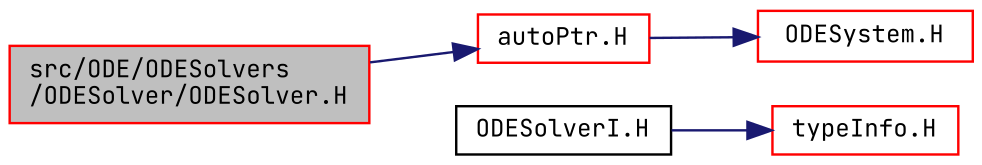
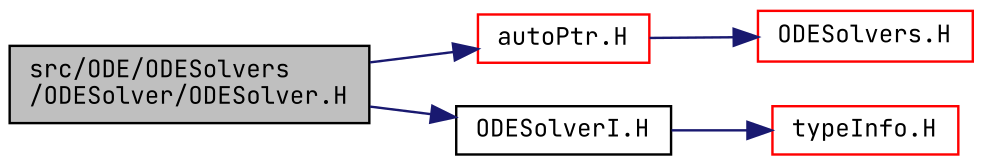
(865, 36) -> (865, 36)
(189, 84) -> (189, 84)
none -> (400, 110)
